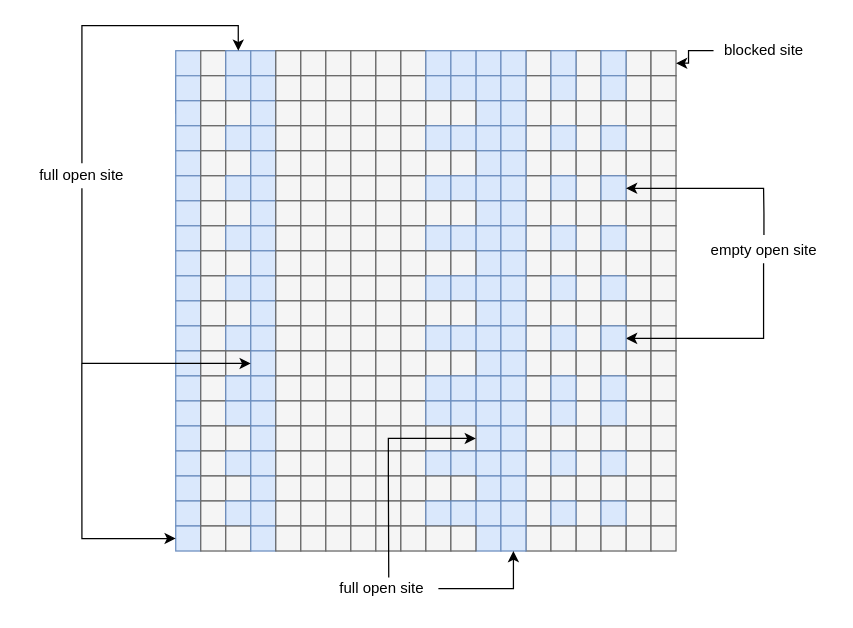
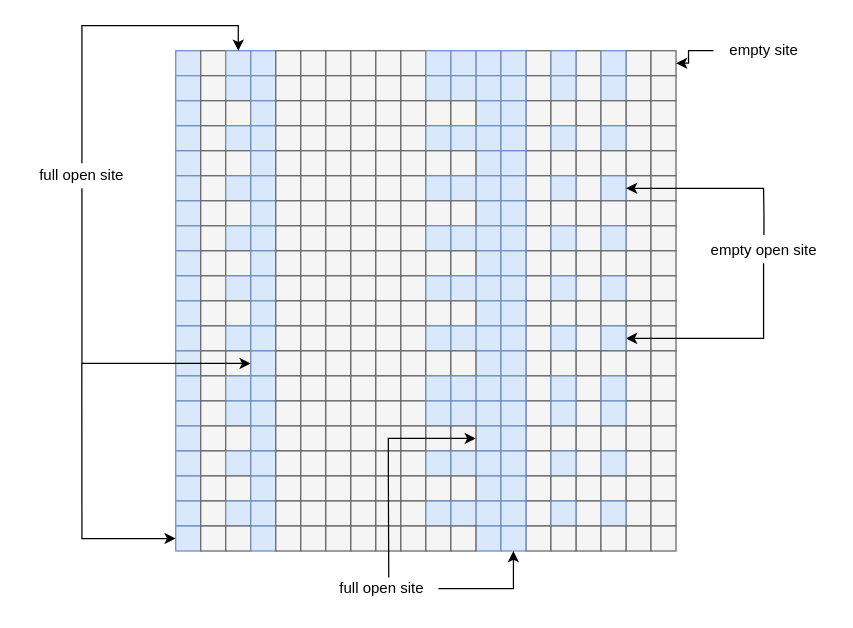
(764, 51) -> (764, 51)
